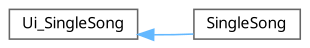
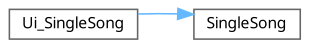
(174, 35) -> (158, 14)
